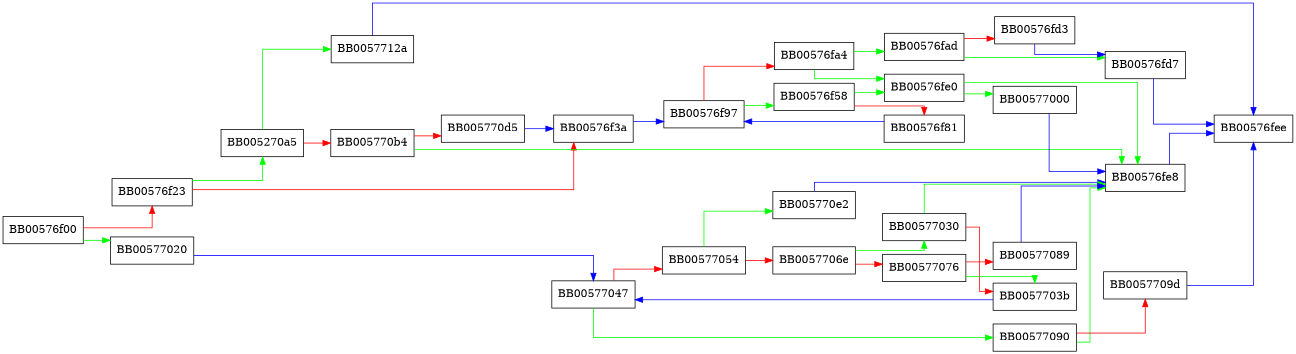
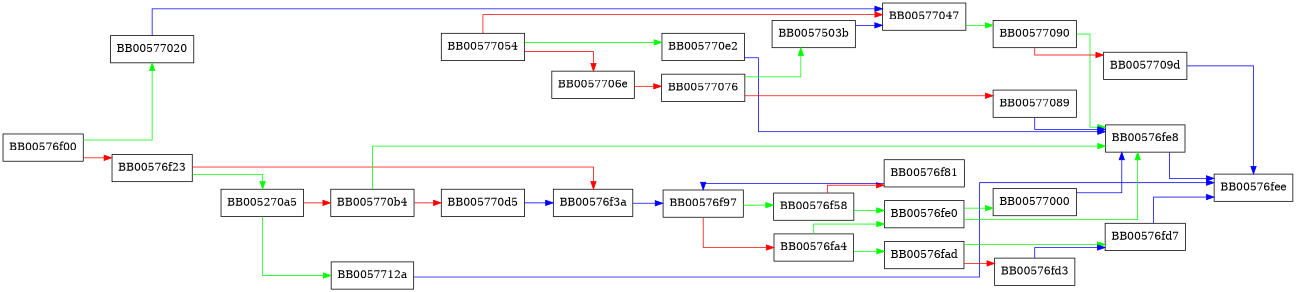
(924, 227) -> none
(628, 269) -> (670, 15)
(1035, 297) -> (814, 34)
